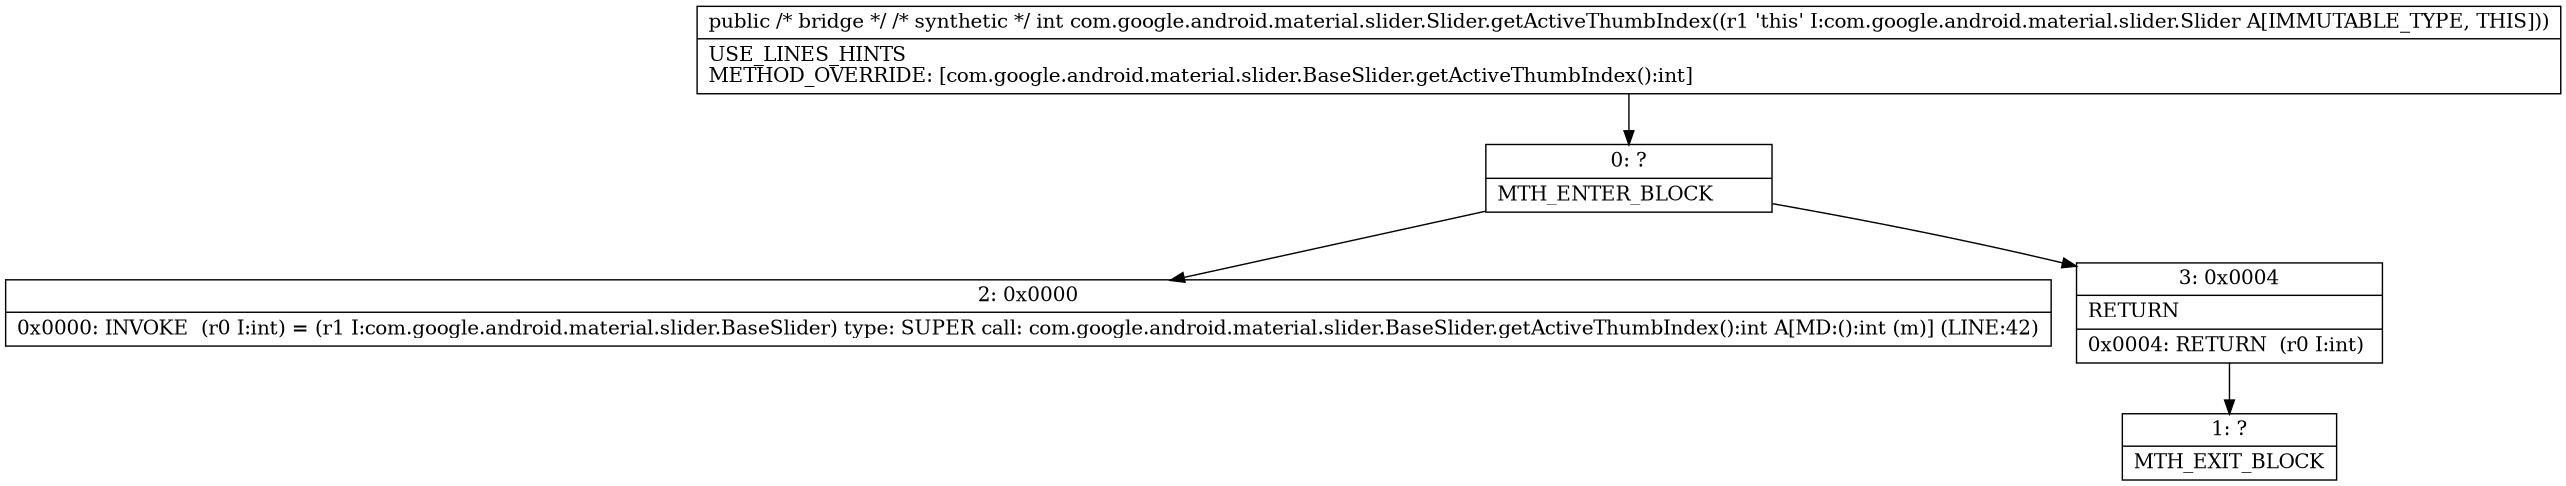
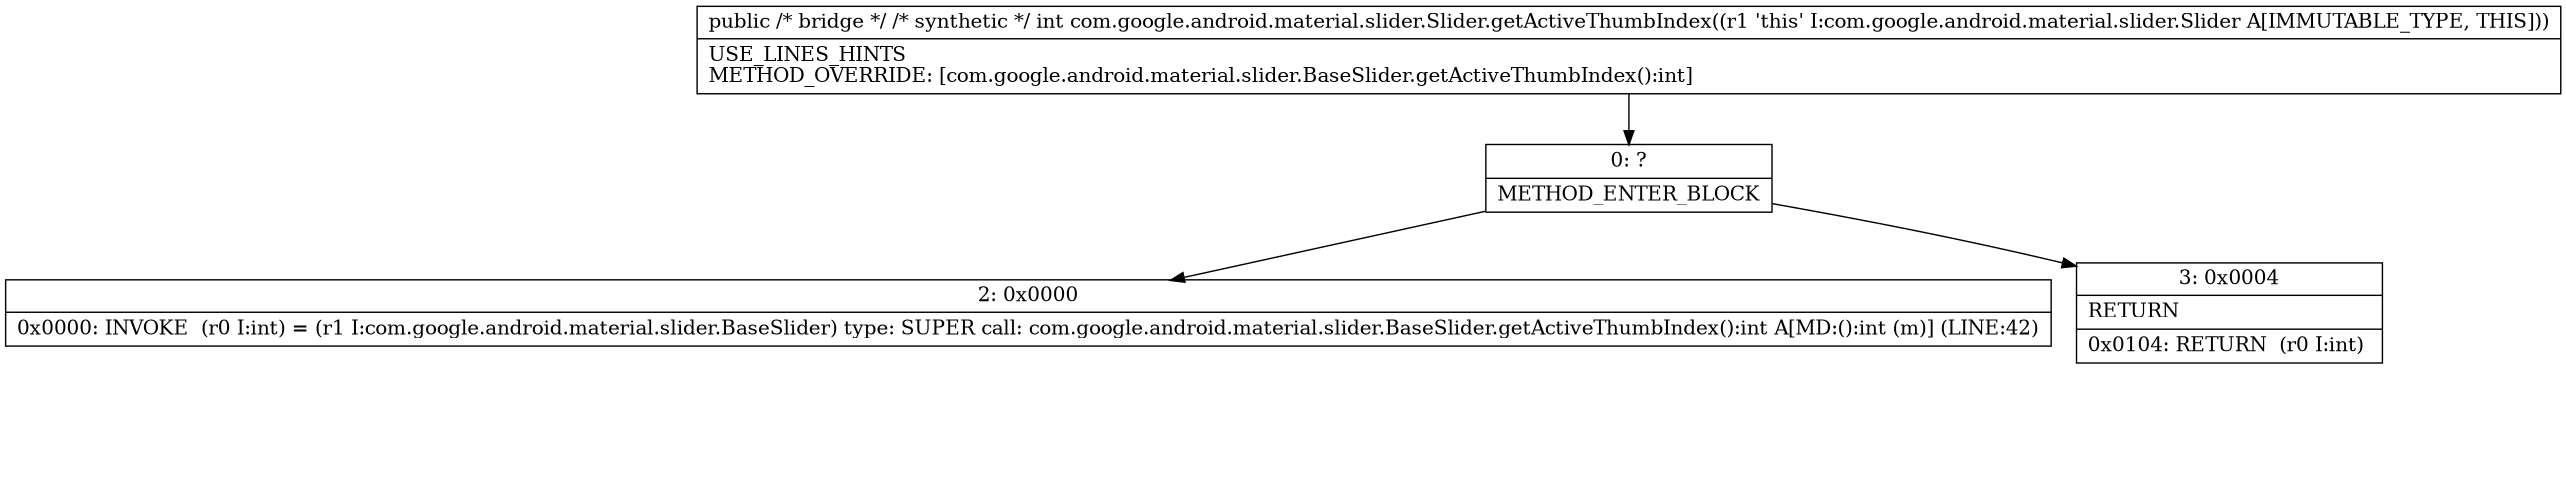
(1606, 195) -> (1629, 195)
(2229, 345) -> (2229, 345)
(2229, 447) -> none
